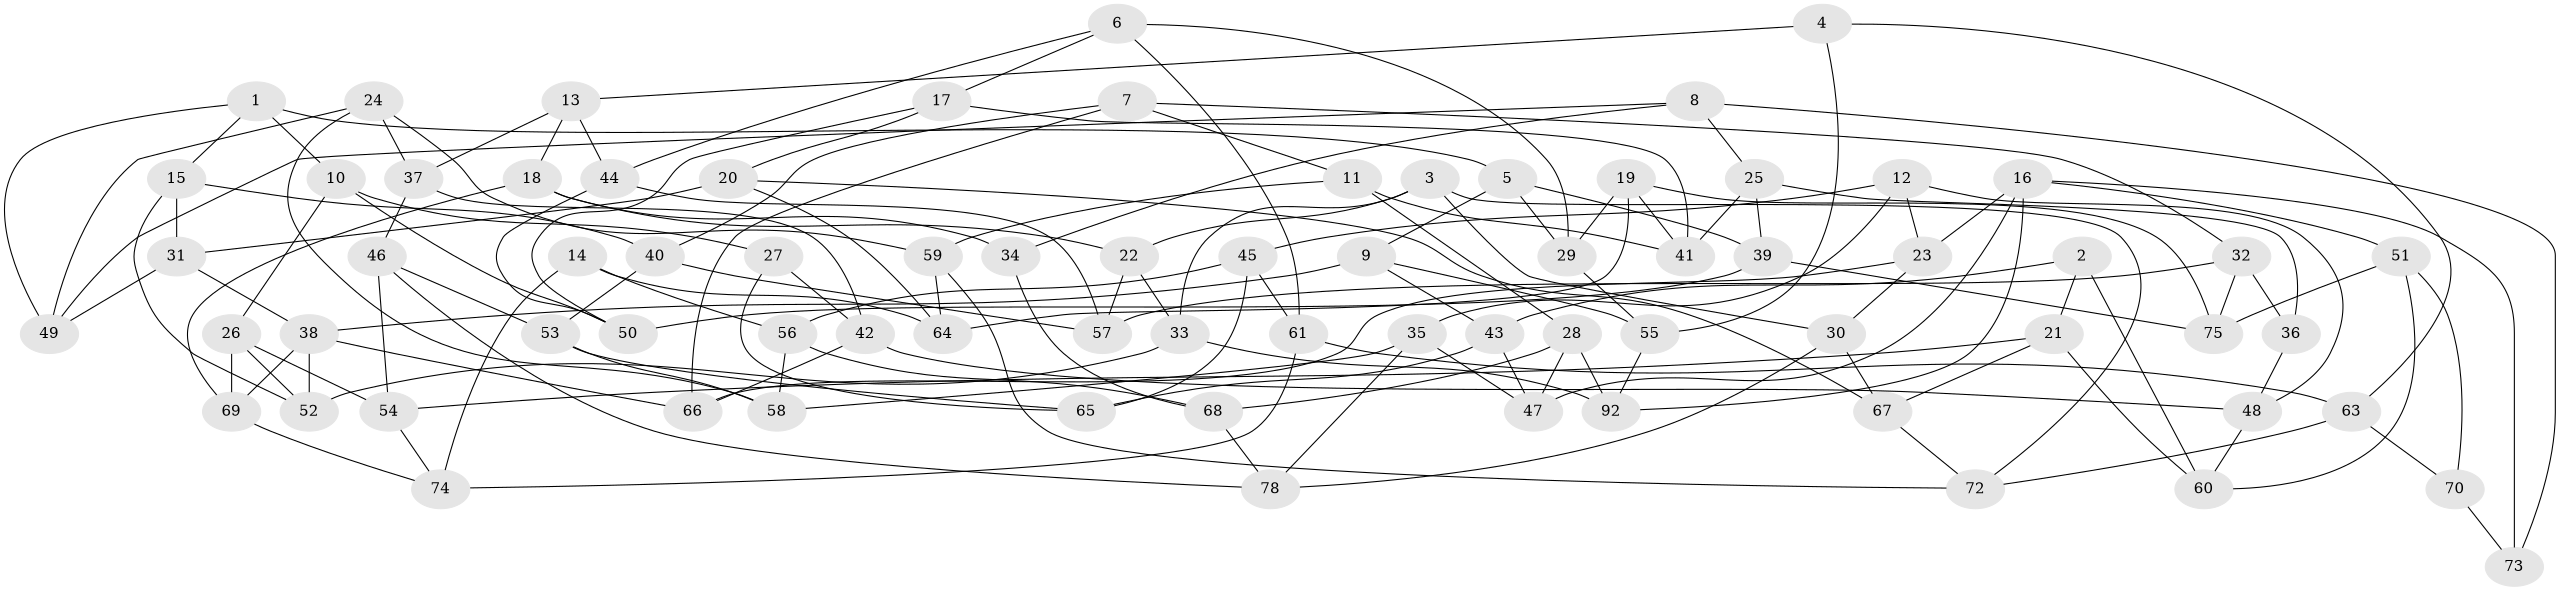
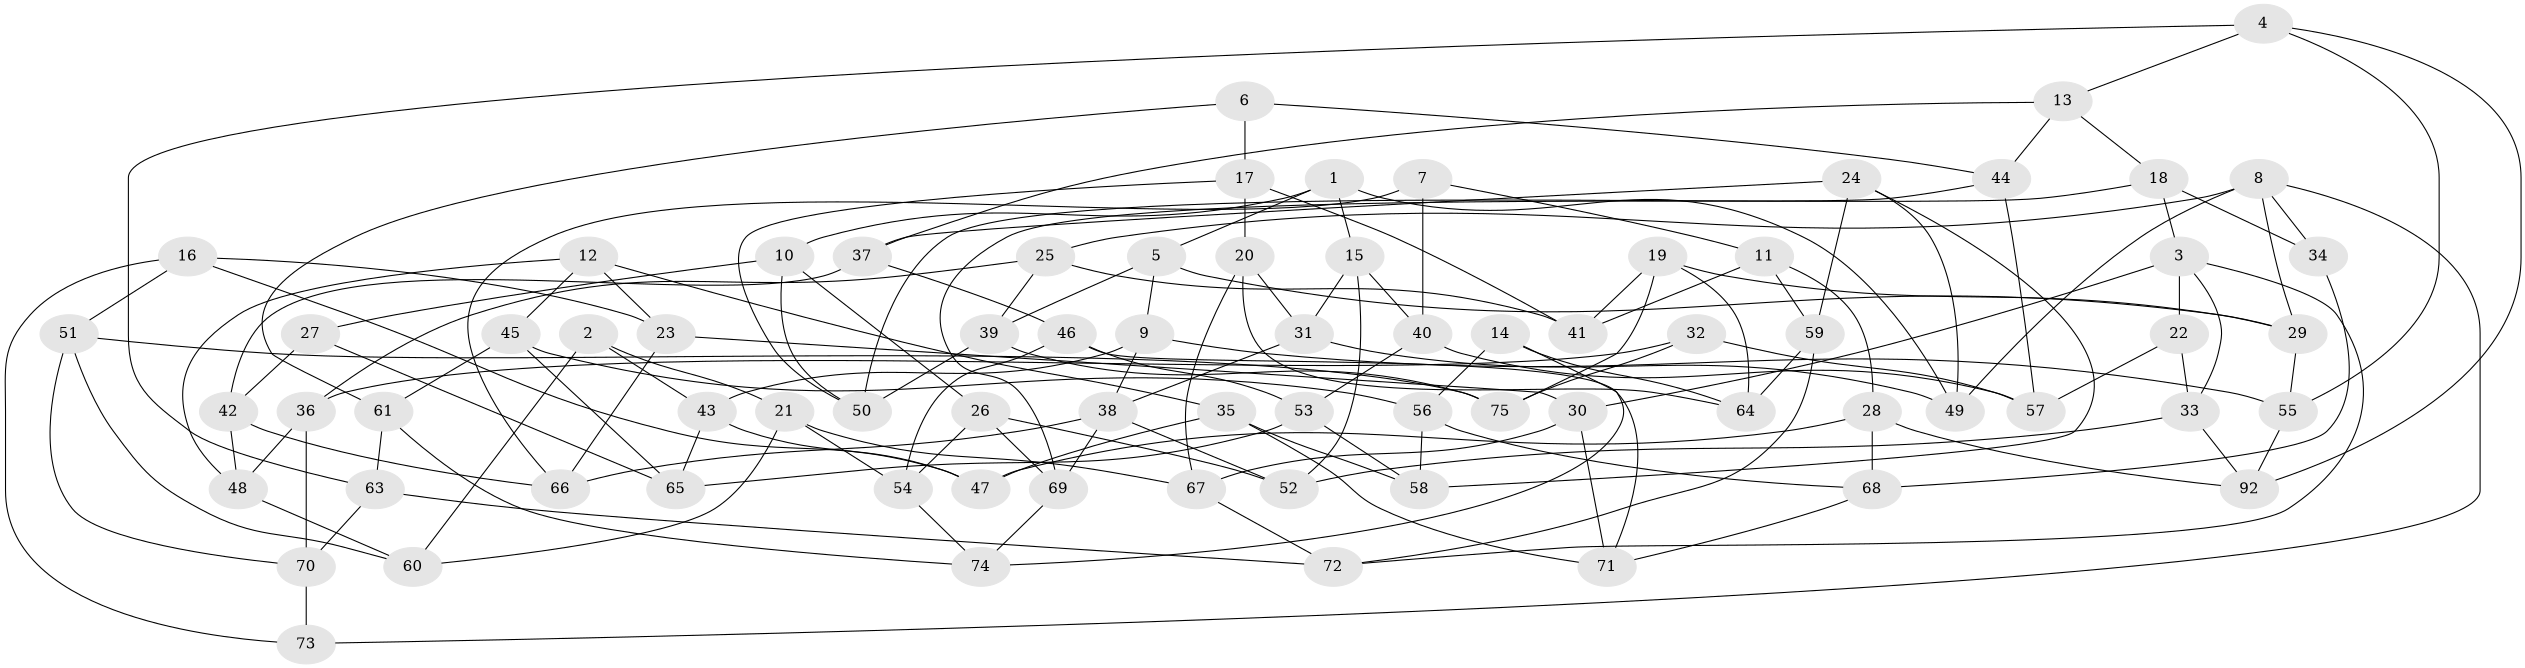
(1399, 67) -> (2275, 257)
(1700, 128) -> none
(814, 226) -> (2168, 213)
(1891, 383) -> (2521, 246)
none -> (306, 489)
(1271, 489) -> (1607, 567)
